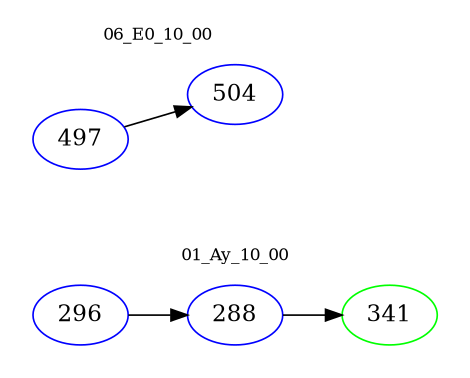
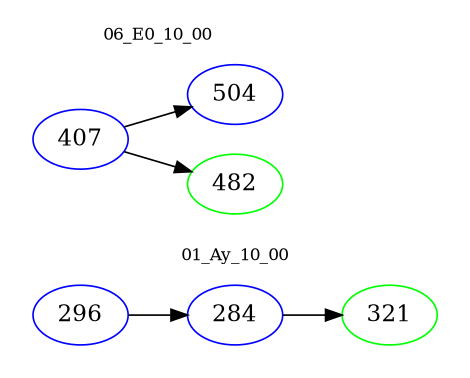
(81, 139) -> (81, 139)
none -> (235, 184)
(235, 315) -> (235, 315)
(390, 315) -> (390, 315)
